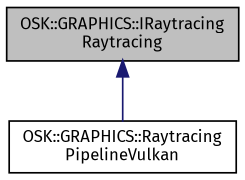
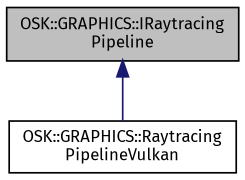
(123, 34) -> (123, 34)
